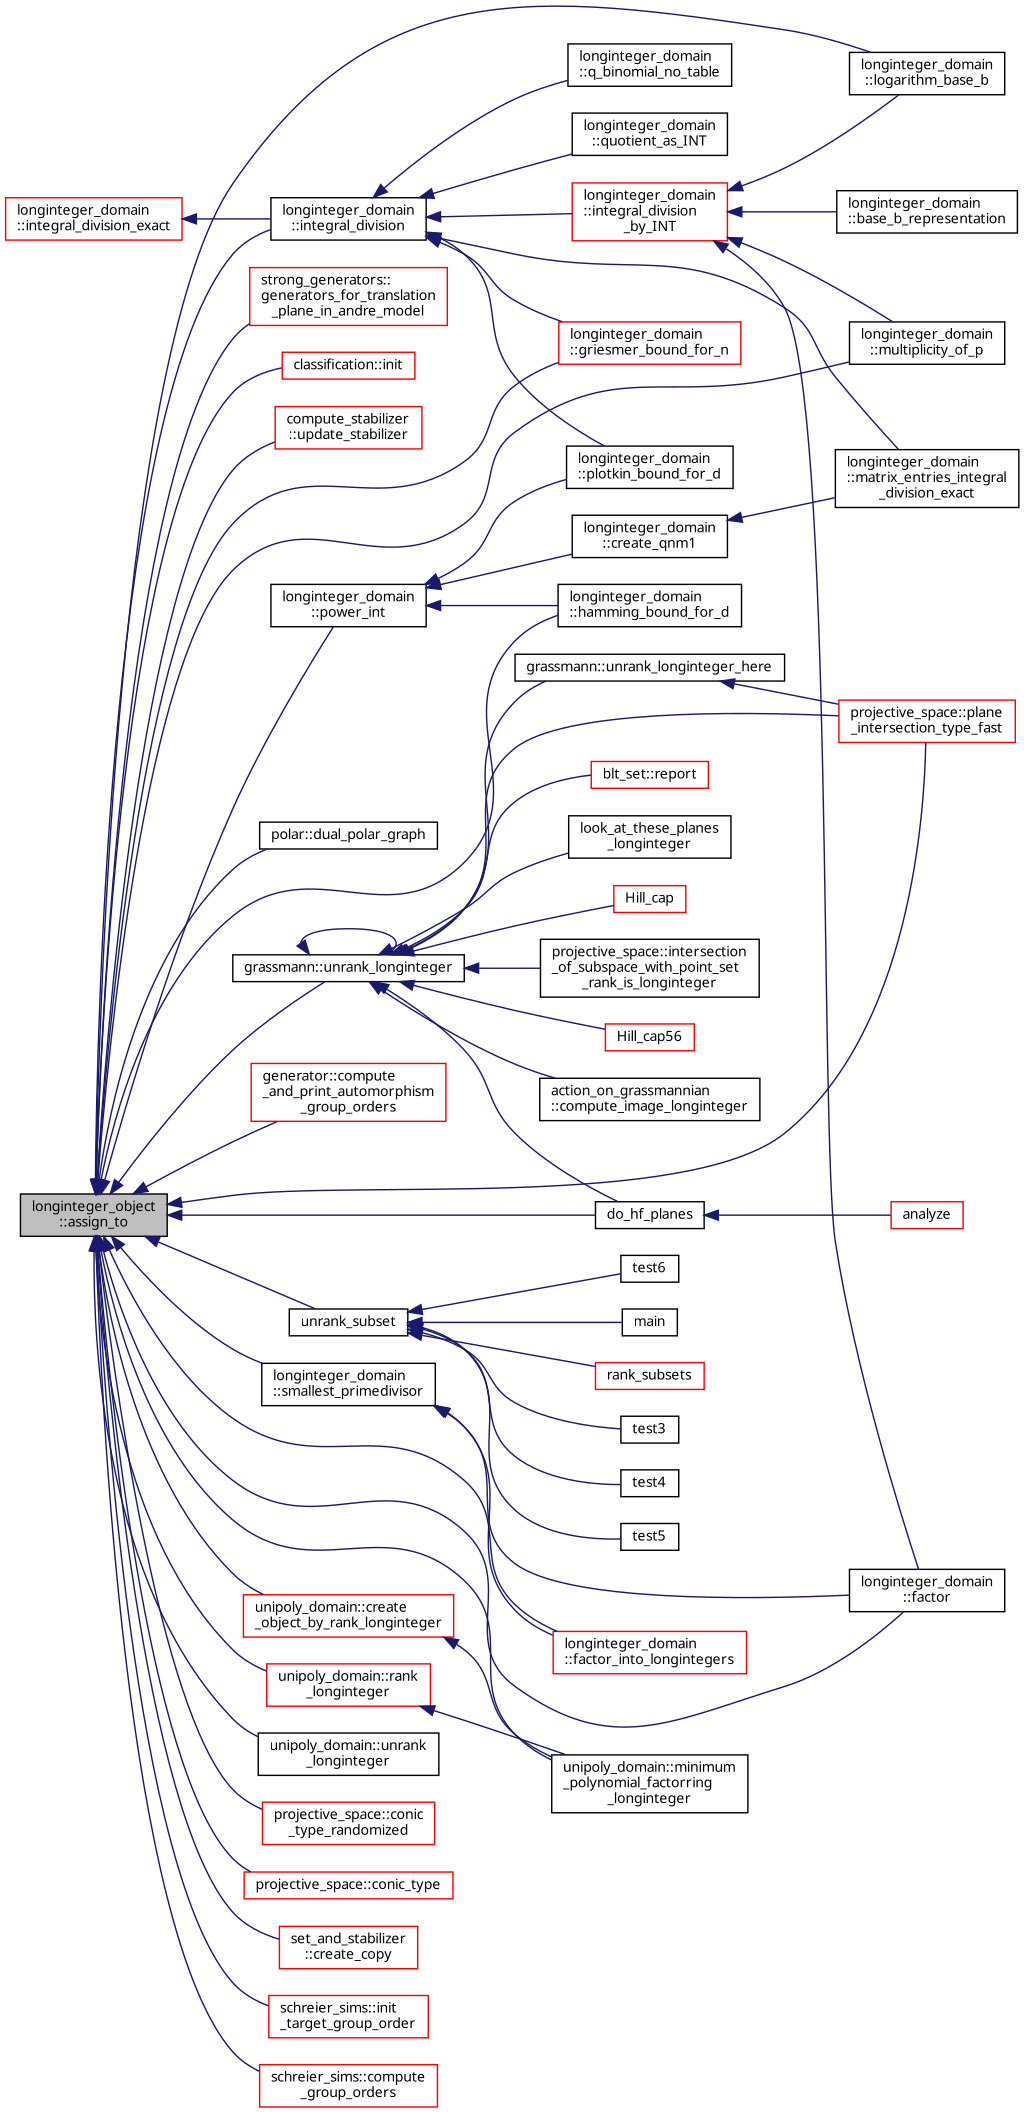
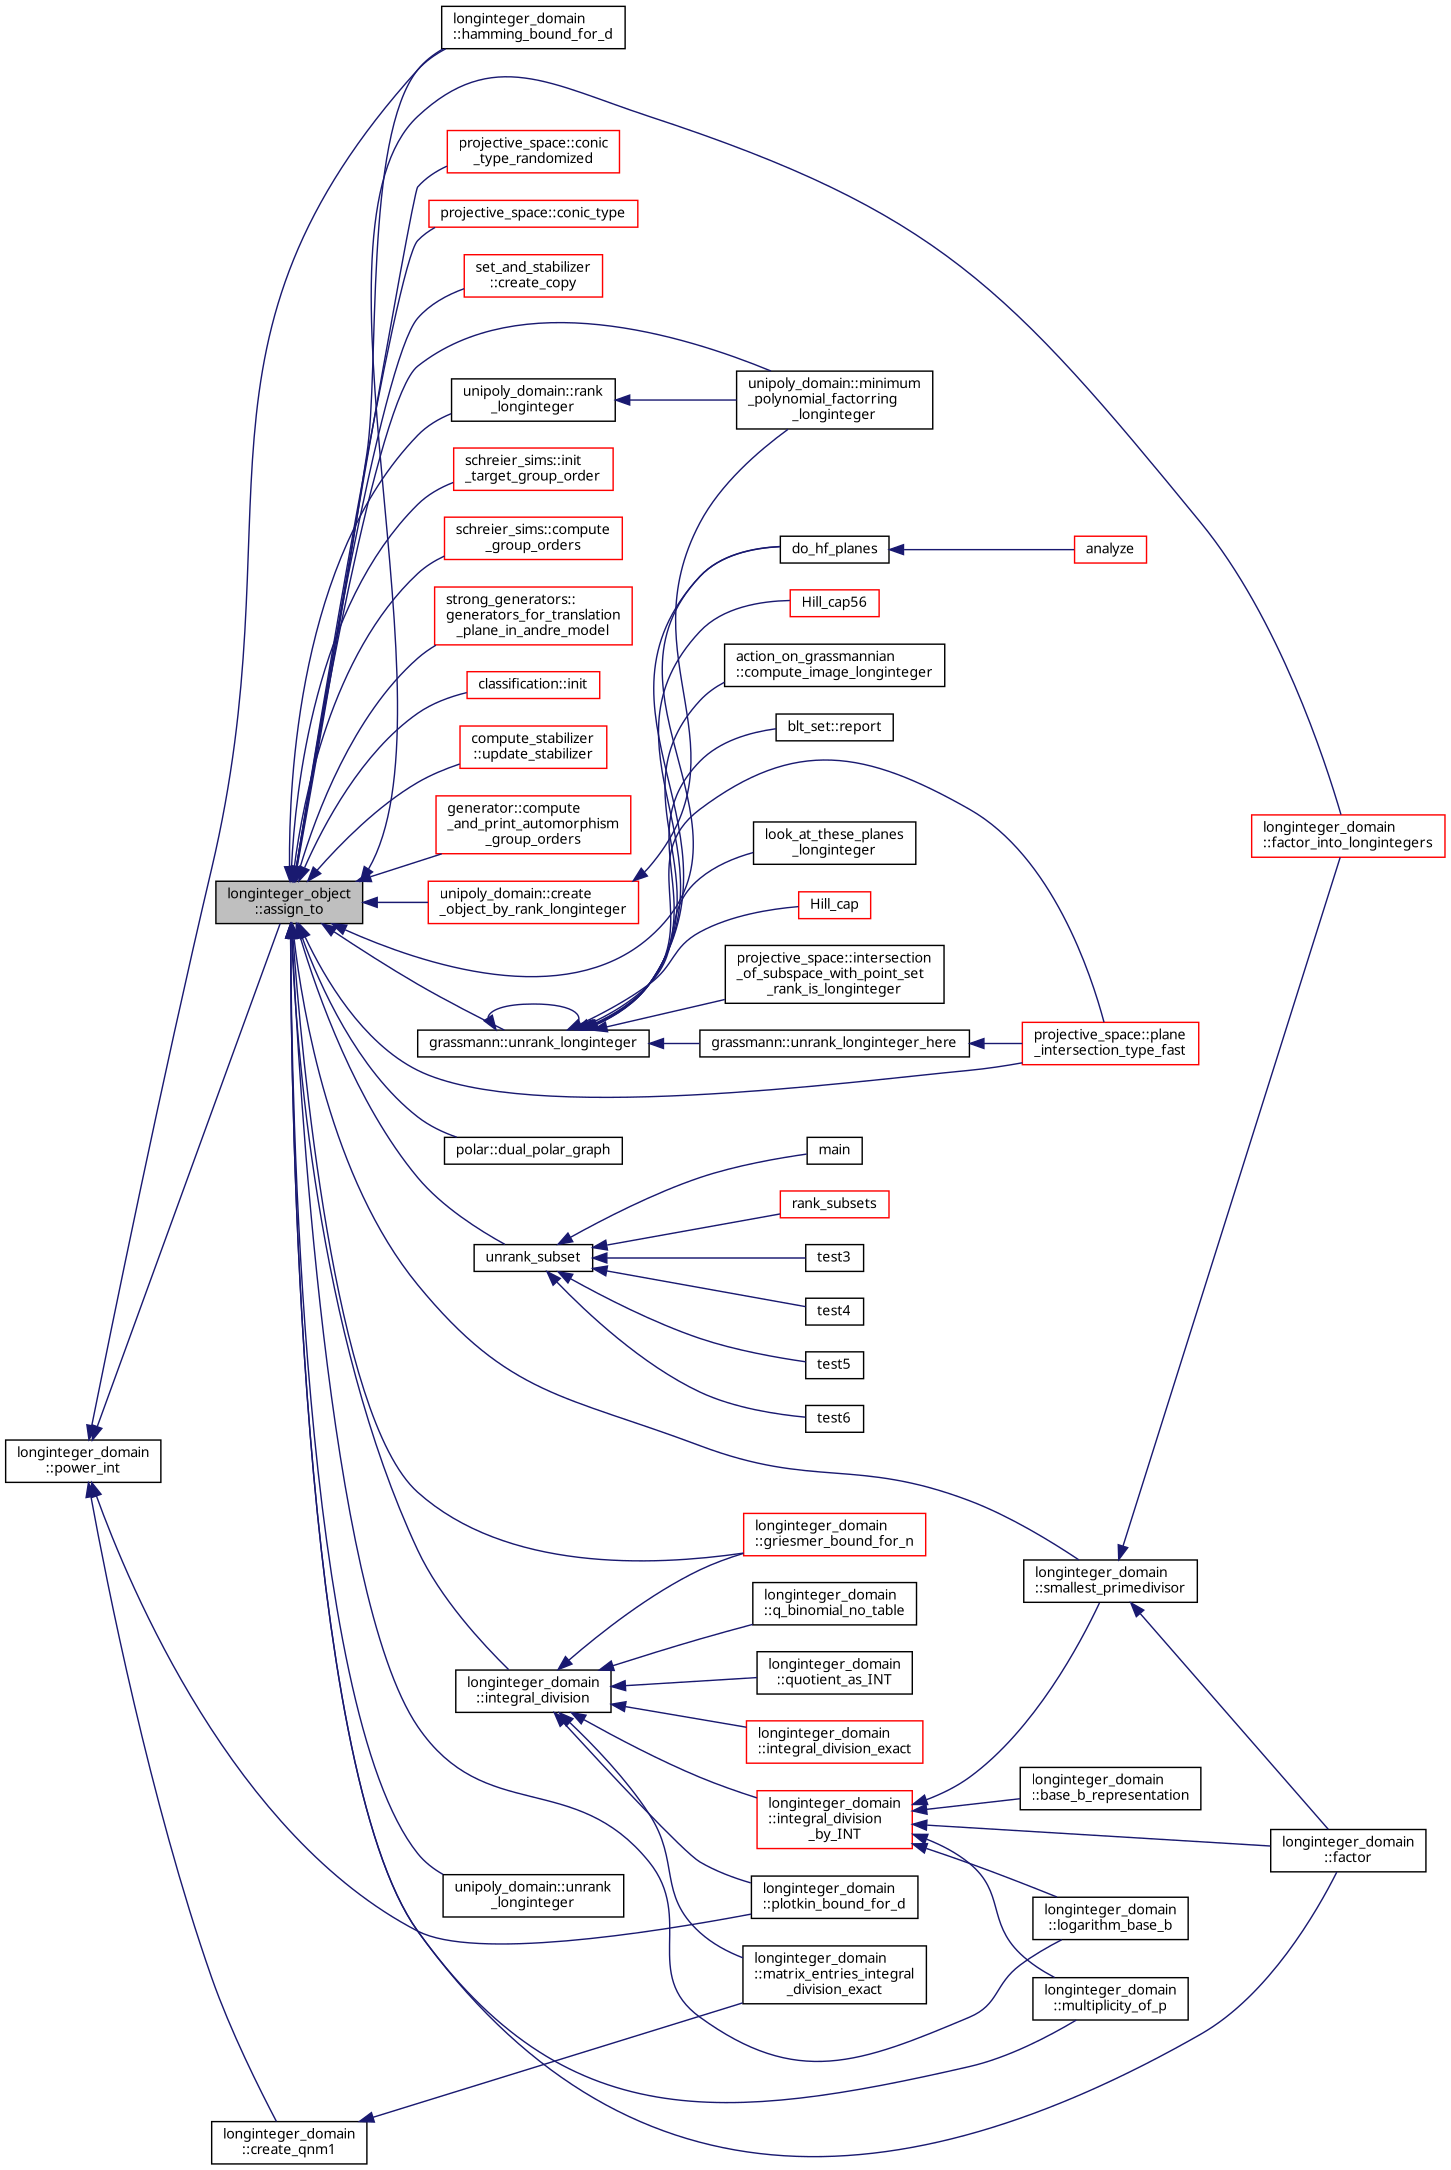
(234, 219) -> (686, 1717)
(650, 775) -> (835, 727)
(198, 894) -> (189, 1175)
(349, 1685) -> (533, 400)
none -> (1030, 1717)
